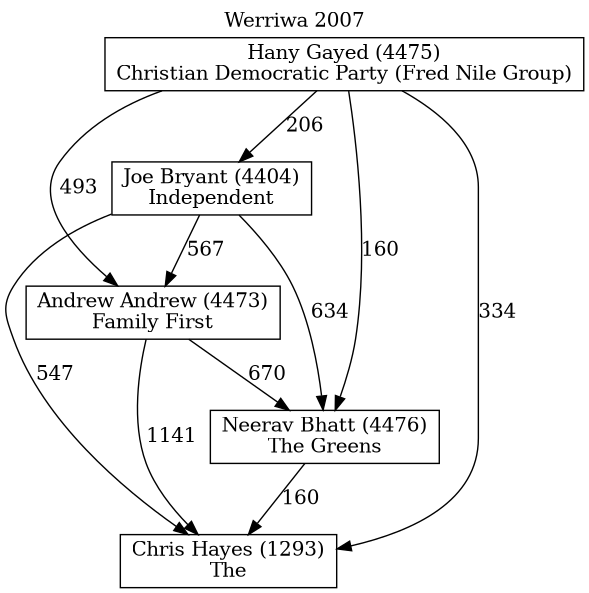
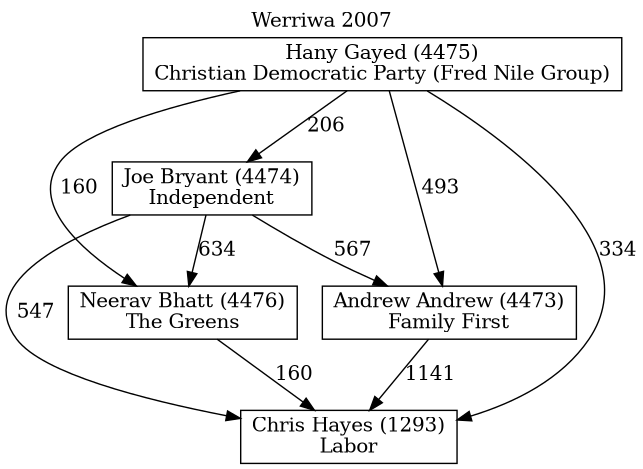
(212, 188) -> (212, 188)
(233, 371) -> none
(229, 561) -> (349, 437)
